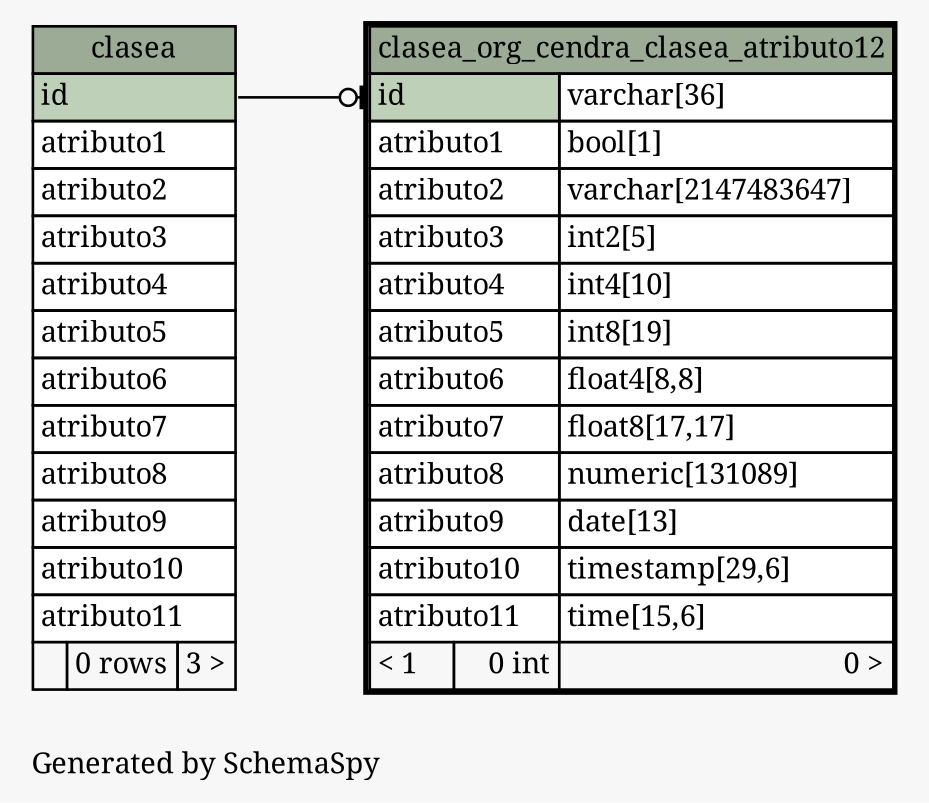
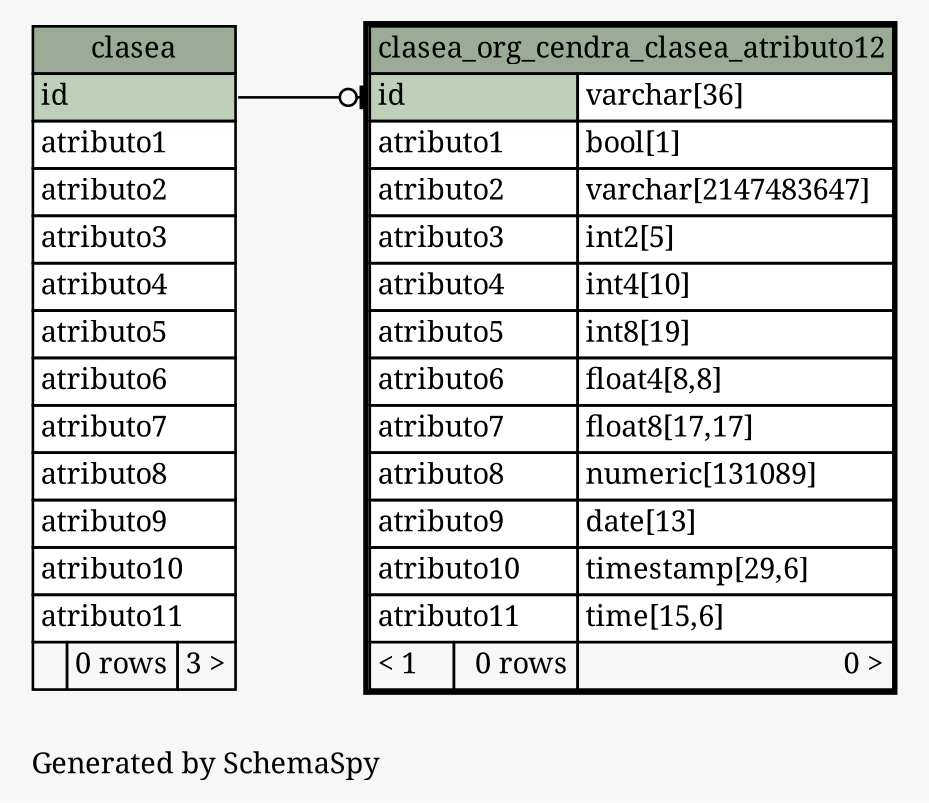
(520, 665) -> (522, 665)
